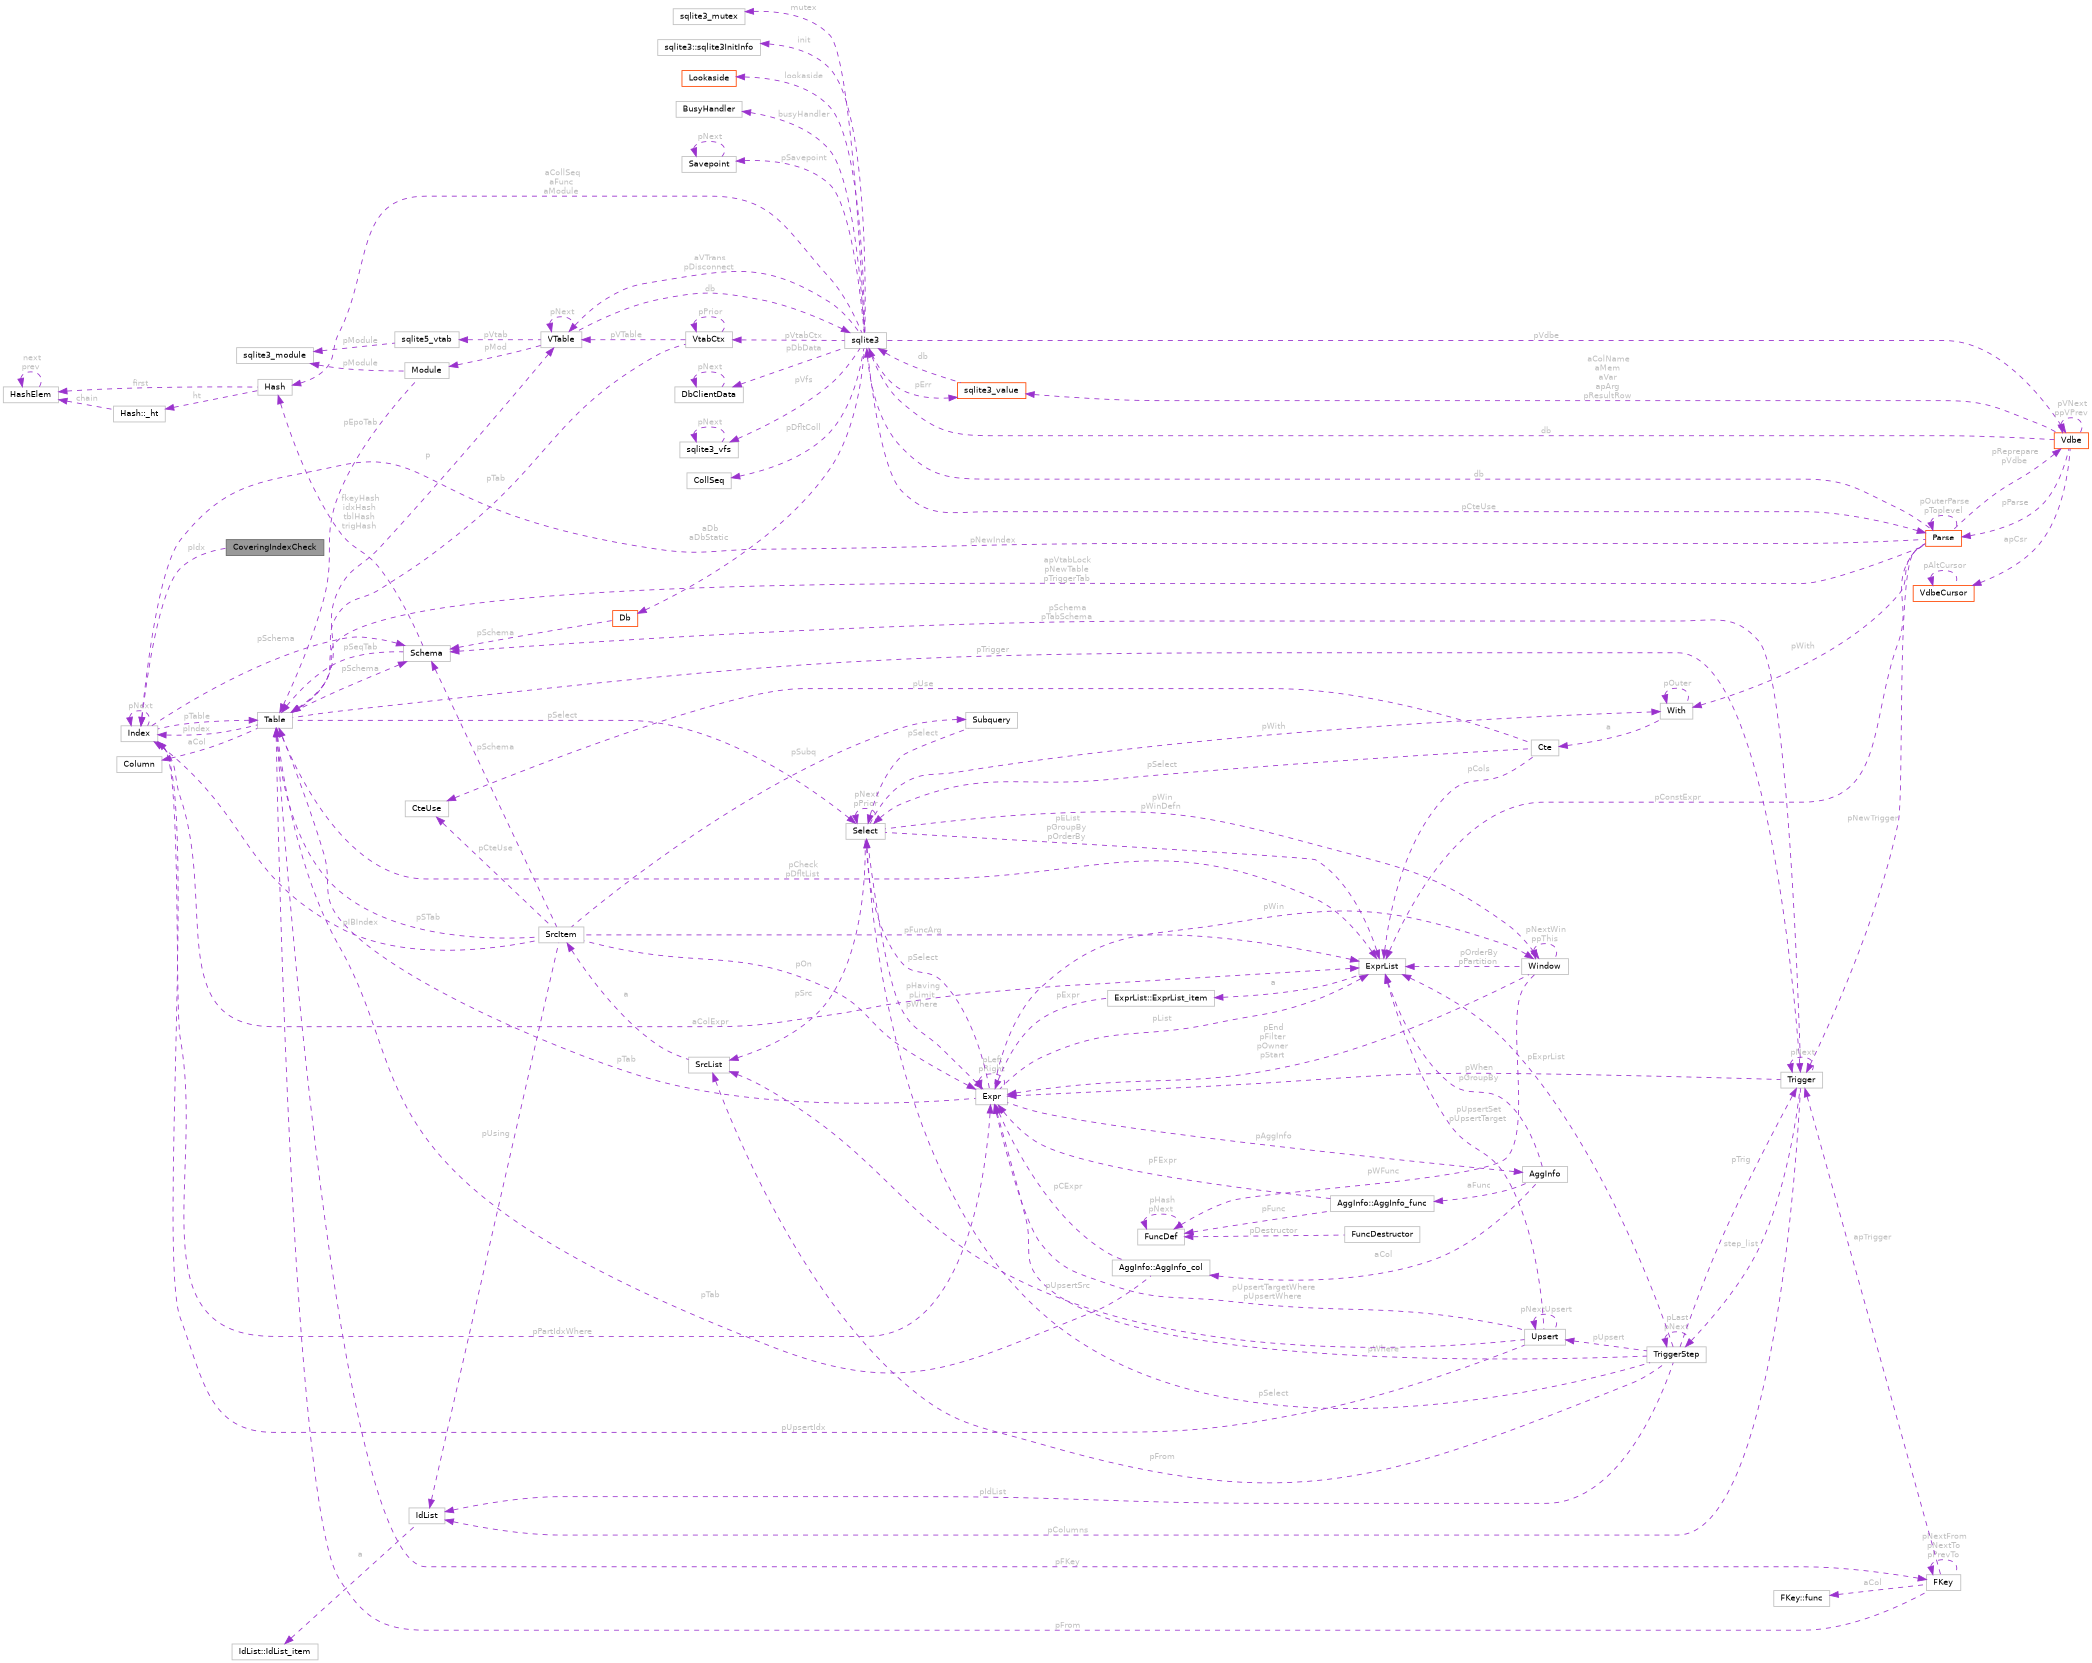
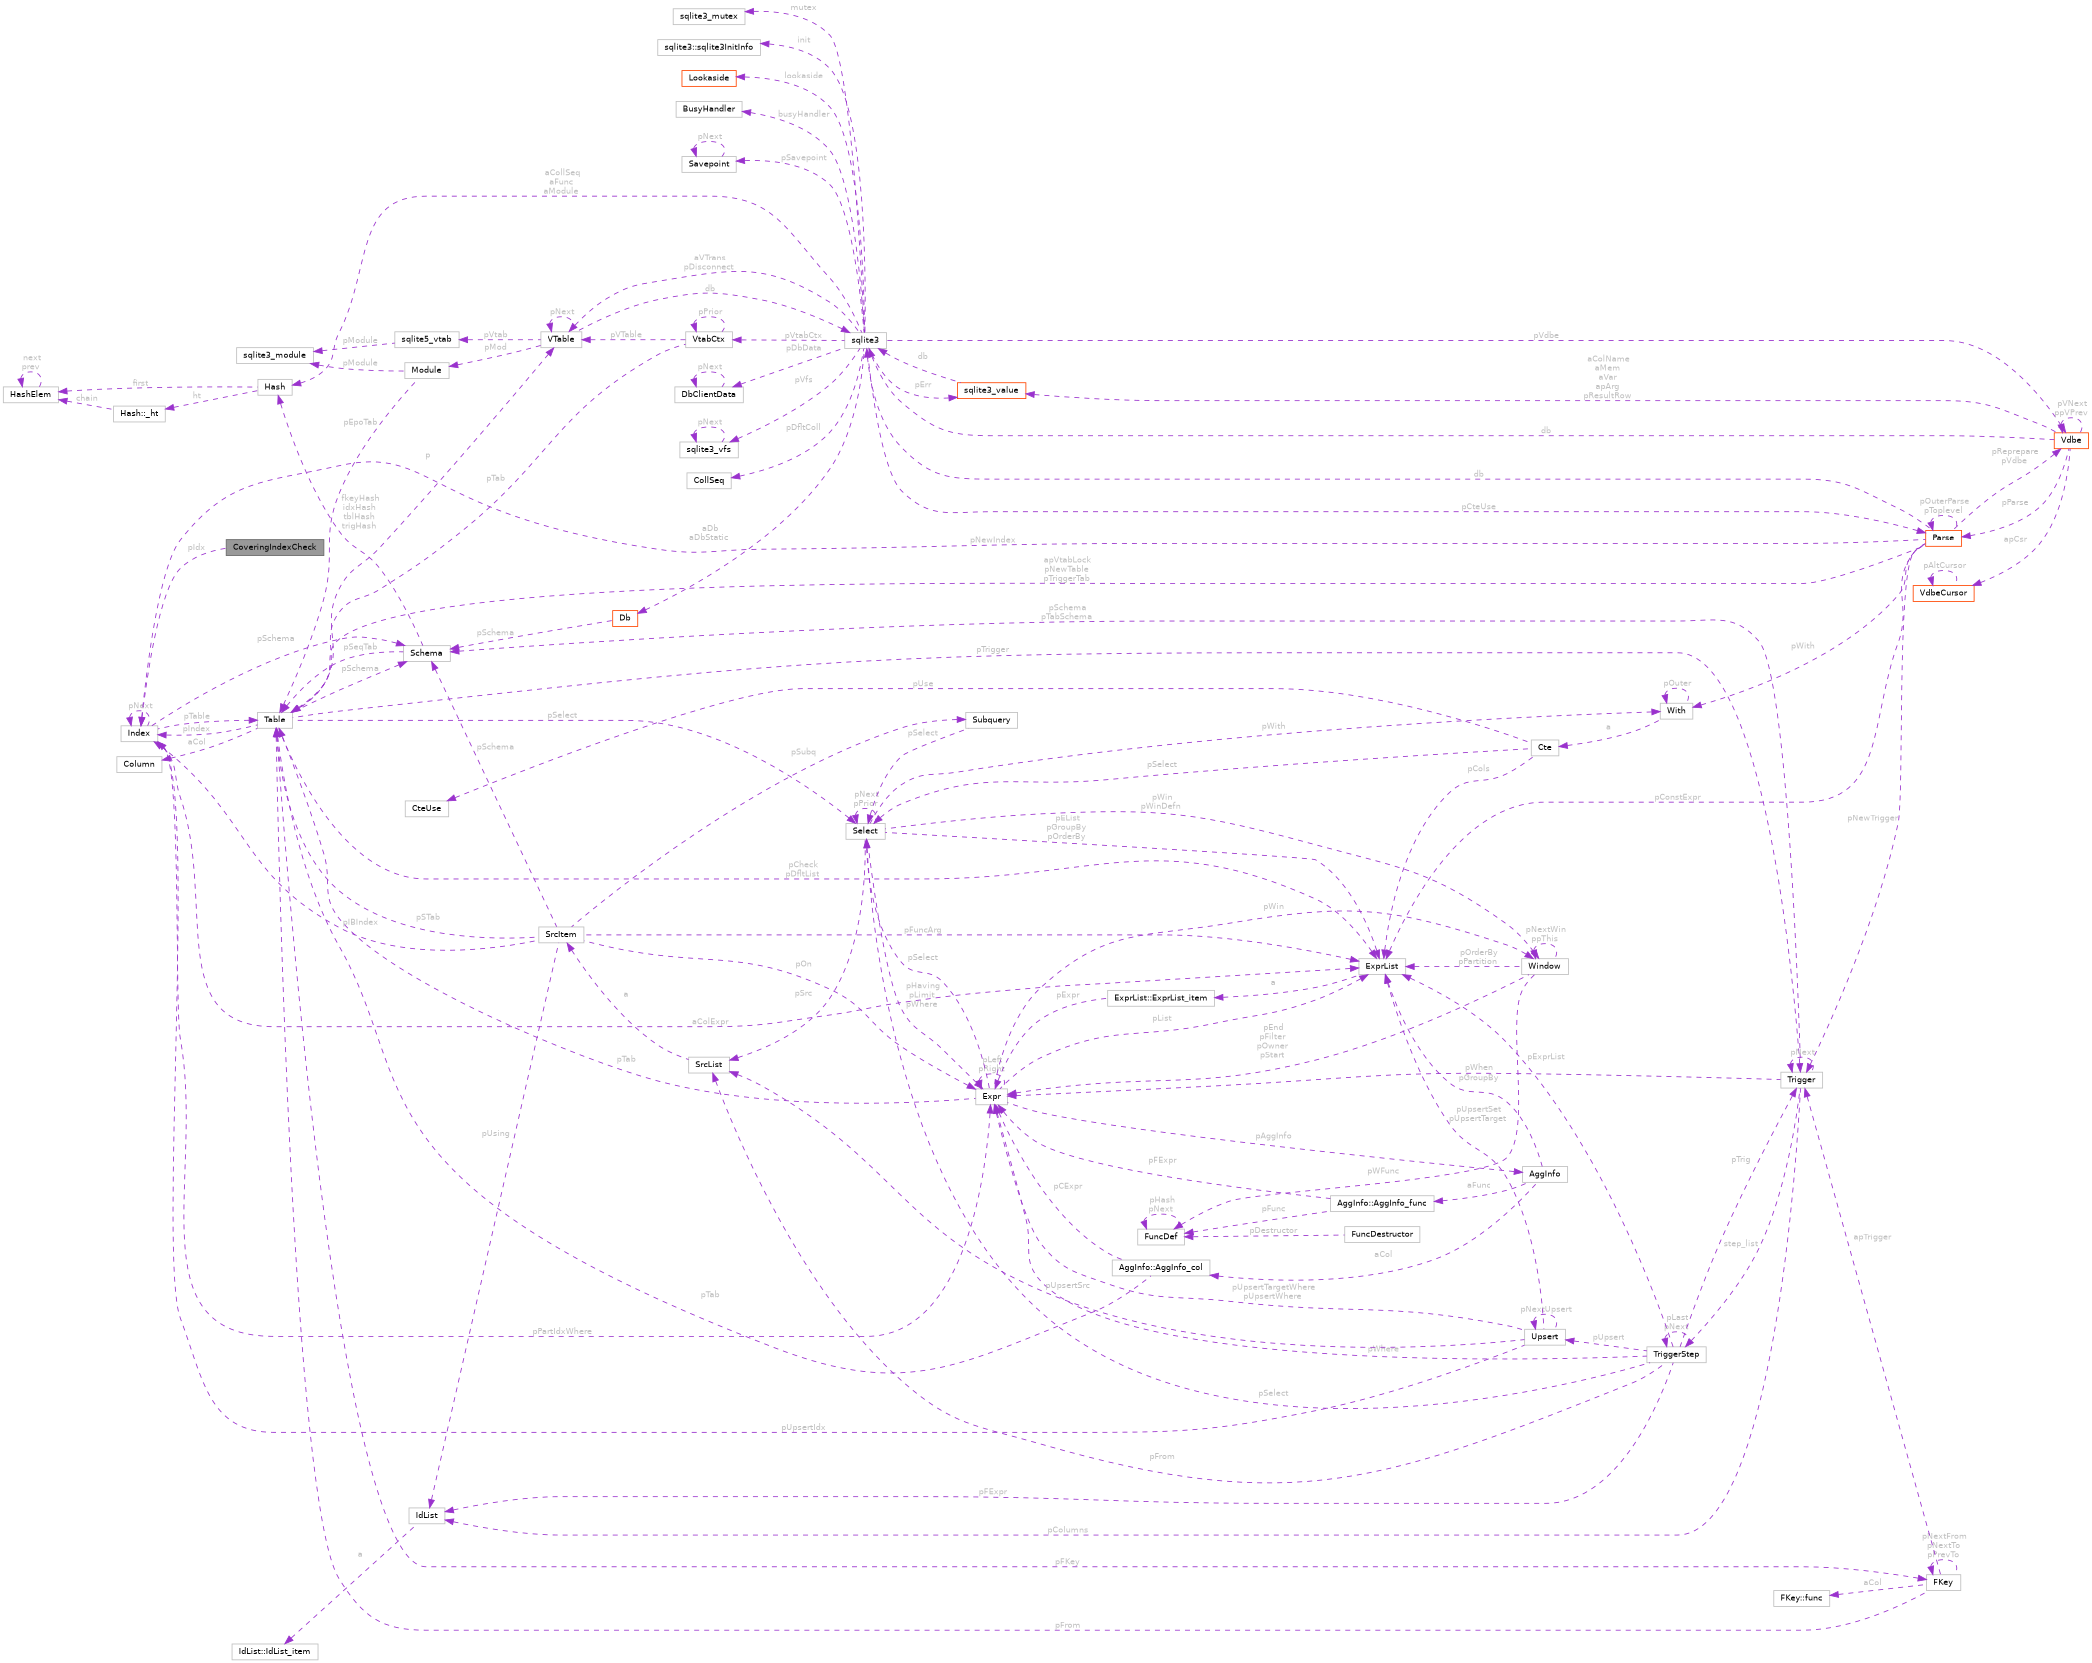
(495, 872) -> none
(992, 1492) -> (992, 1492)
